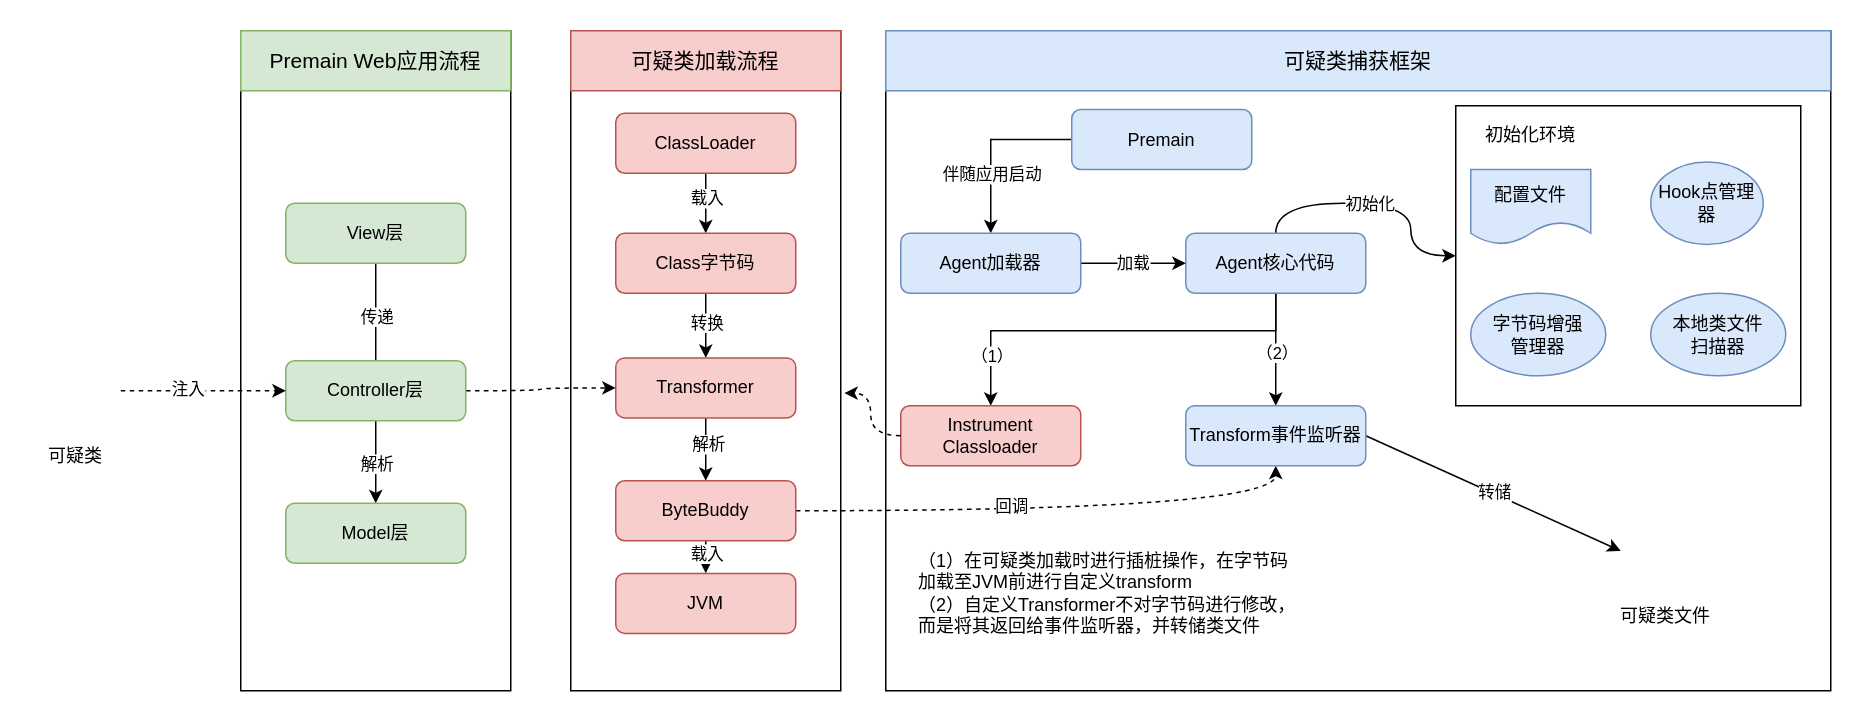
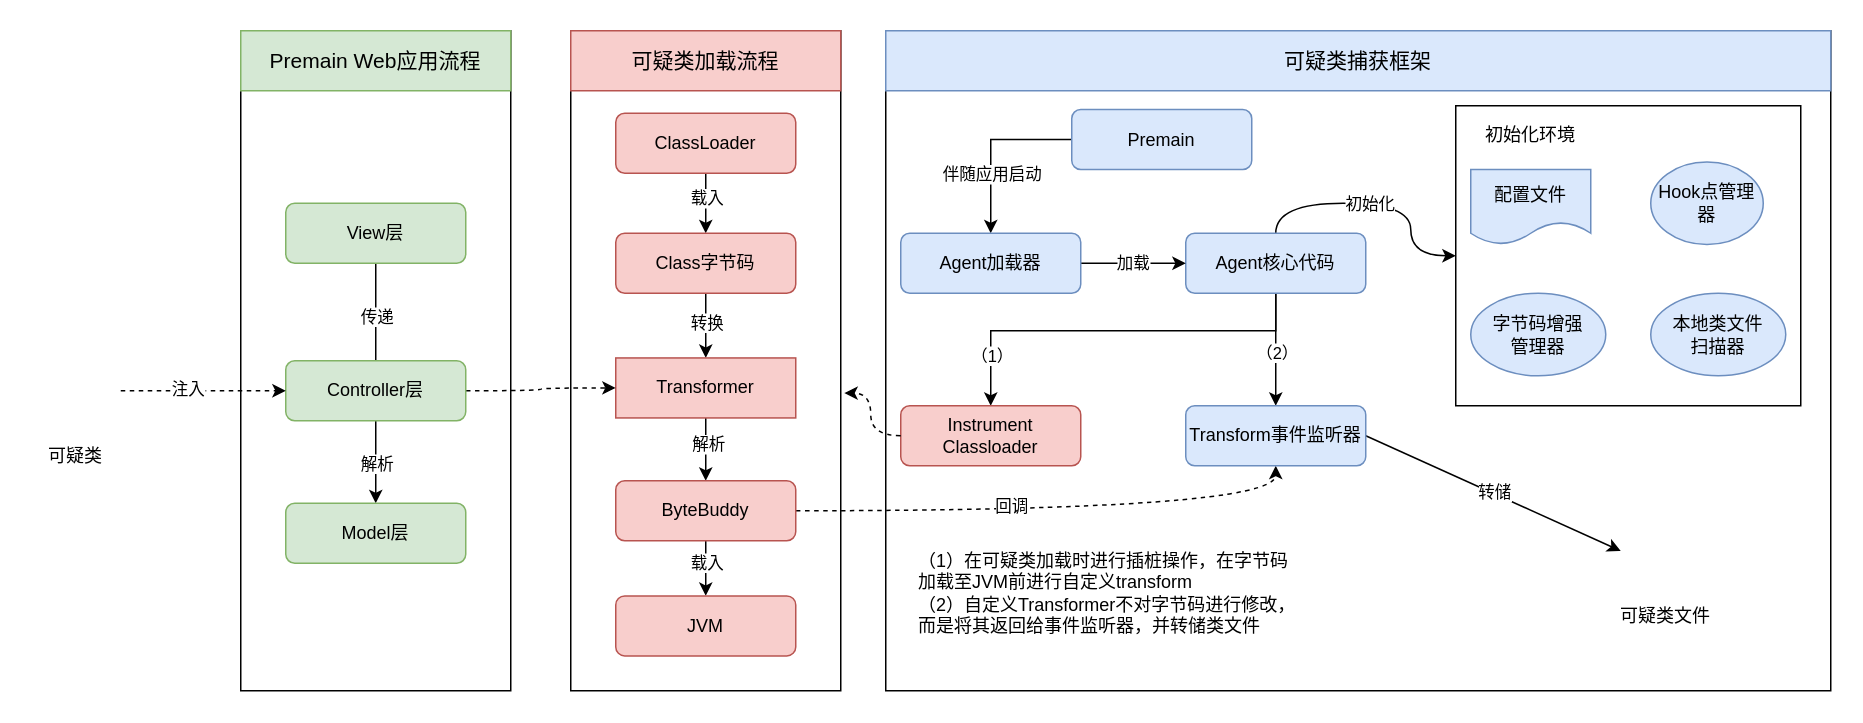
(706, 388) -> (706, 388)
(706, 603) -> (706, 626)
